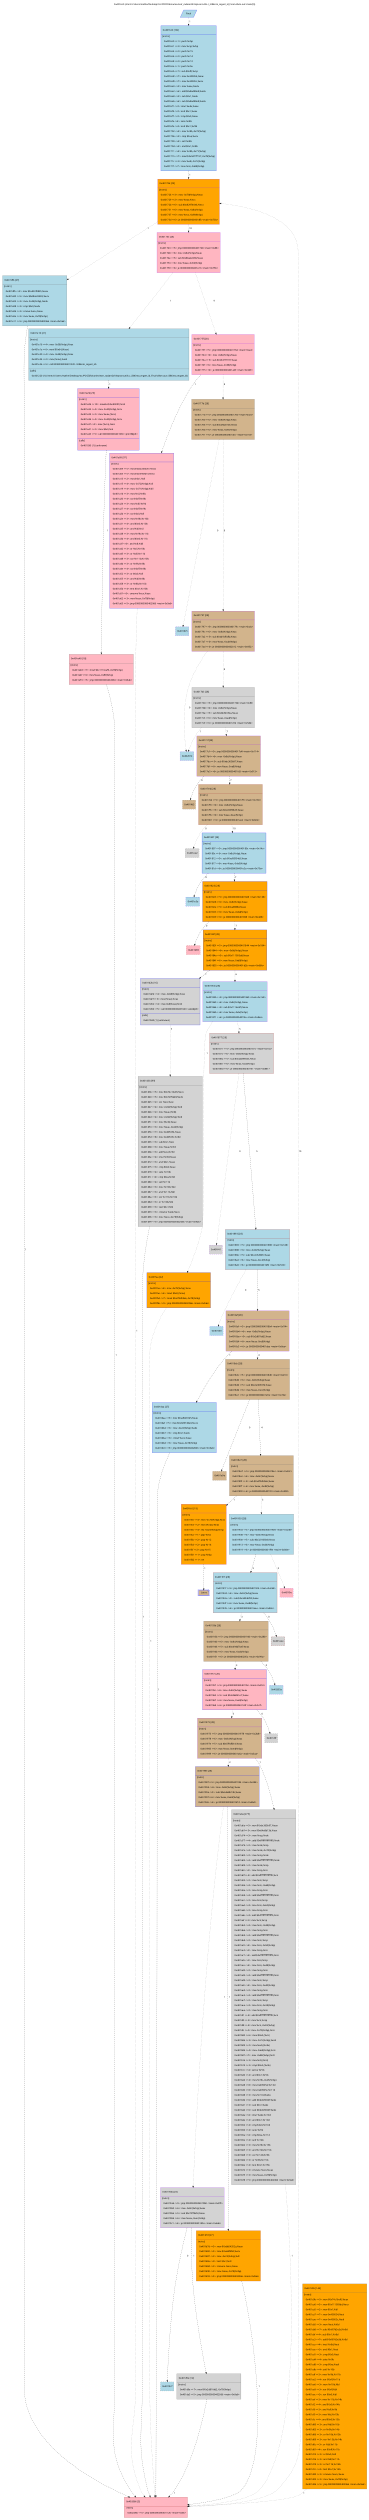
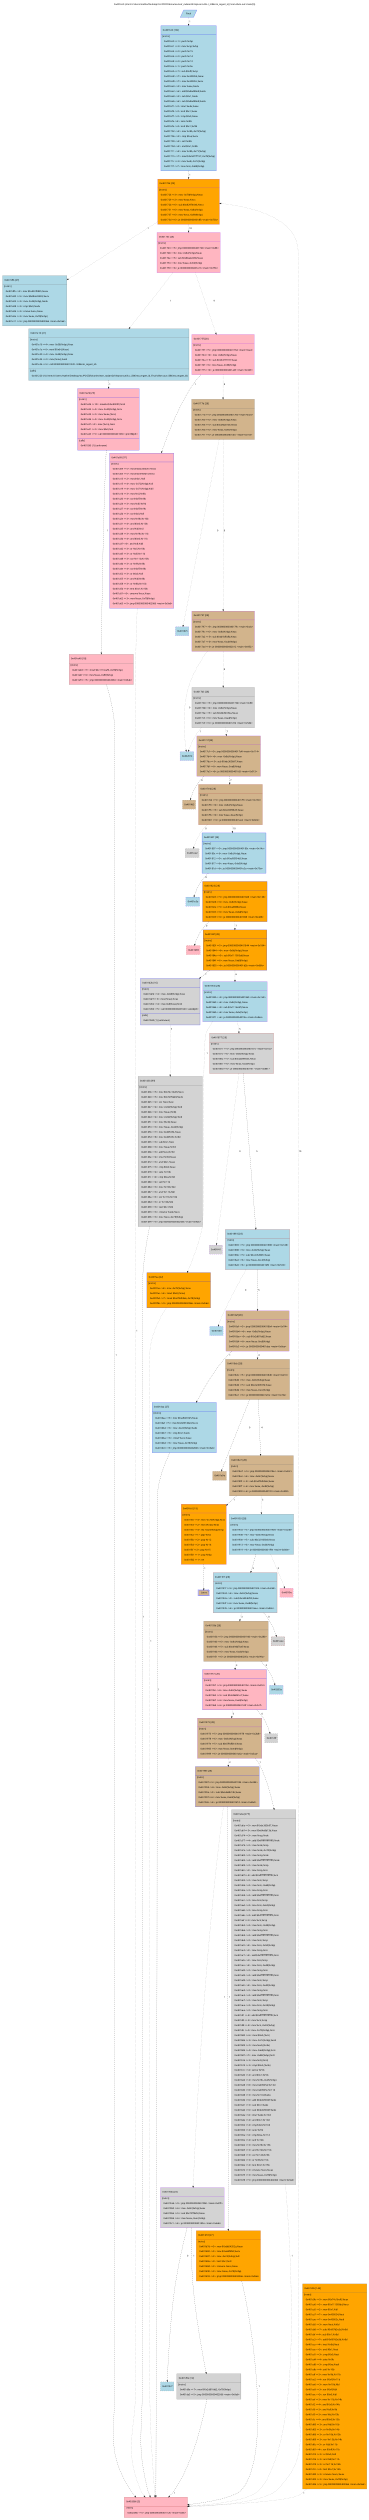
(234, 876) -> none
(24, 1436) -> none
